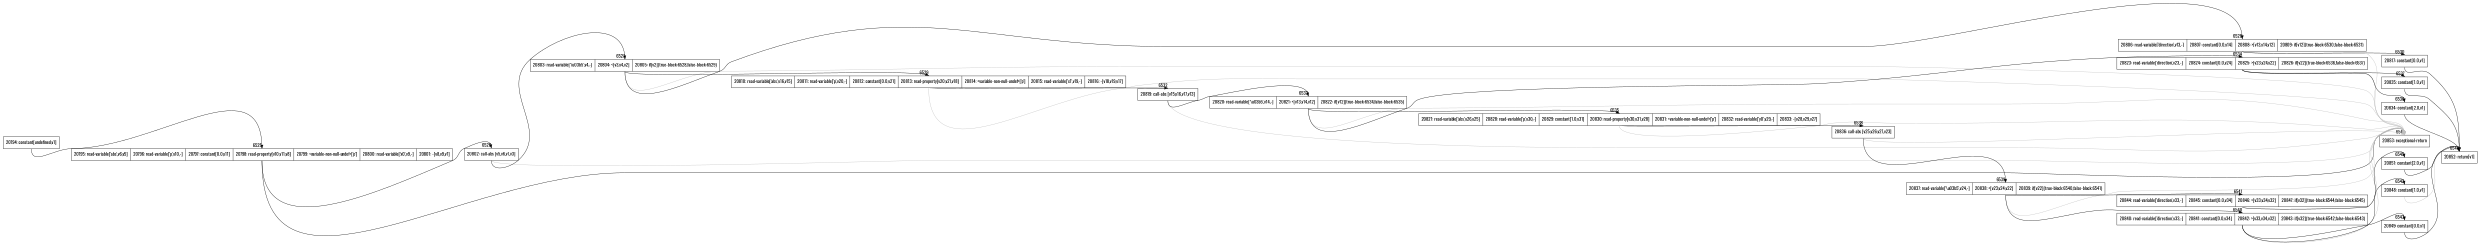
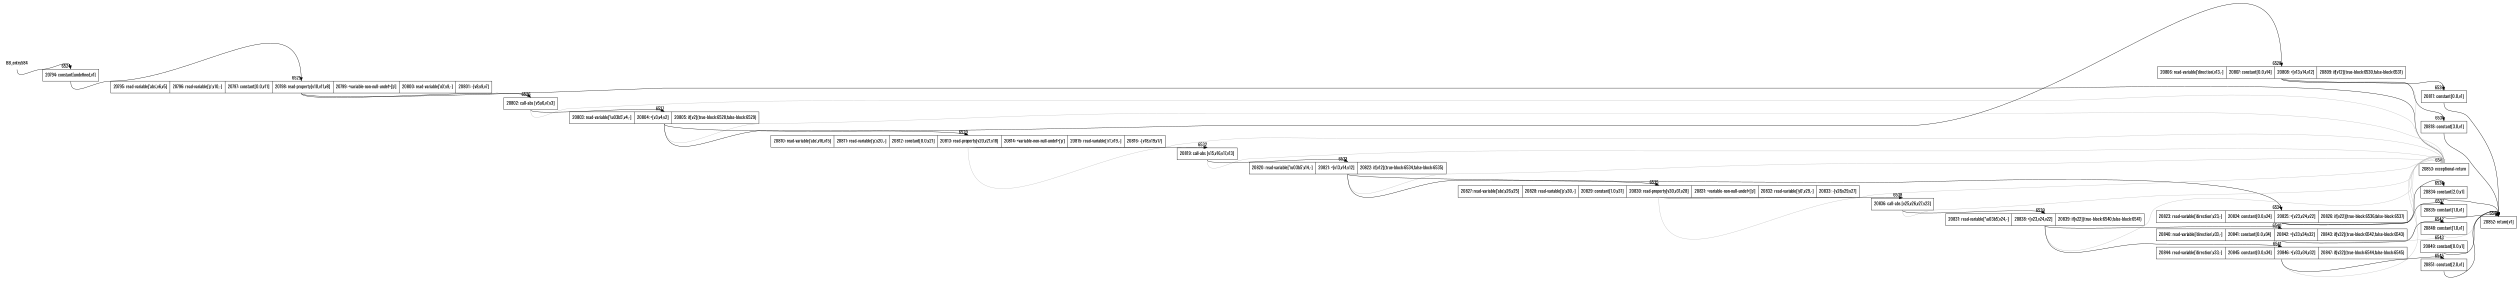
none -> (17, 63)
none -> (2444, 127)
(2322, 233) -> (2361, 242)
